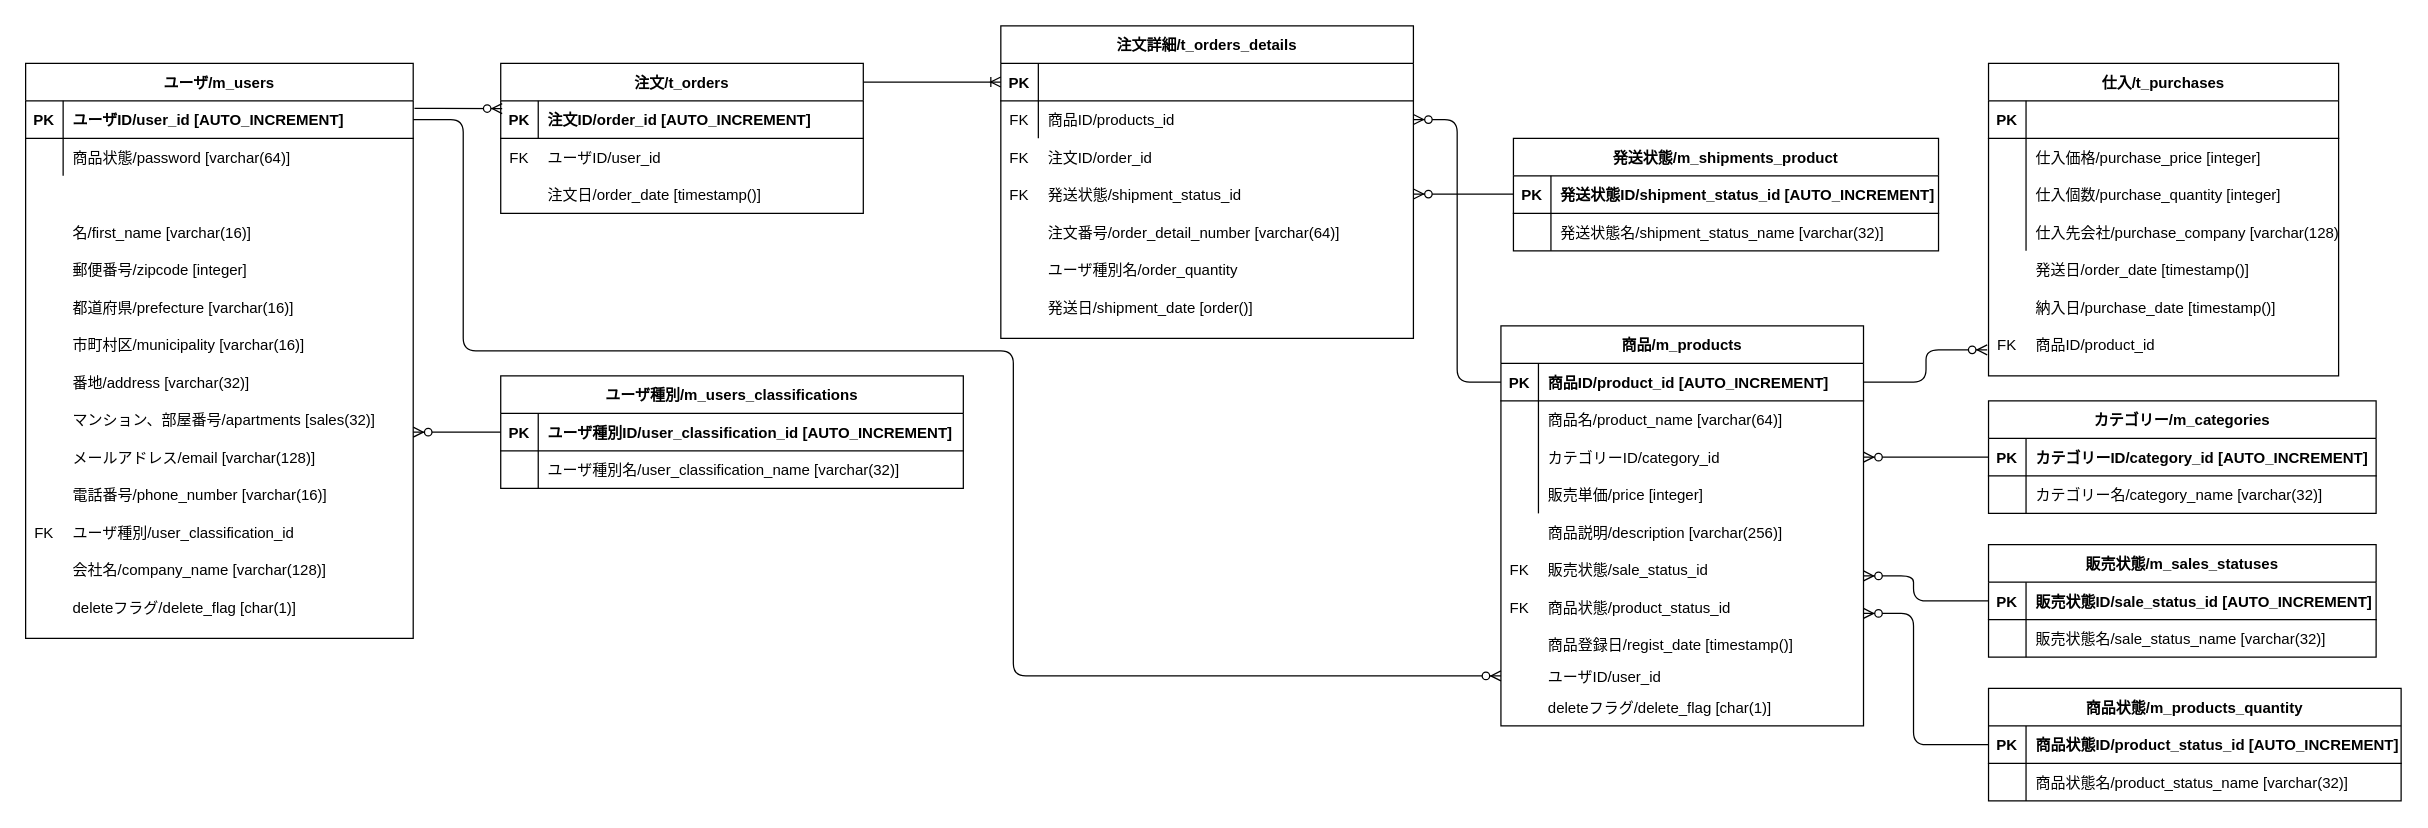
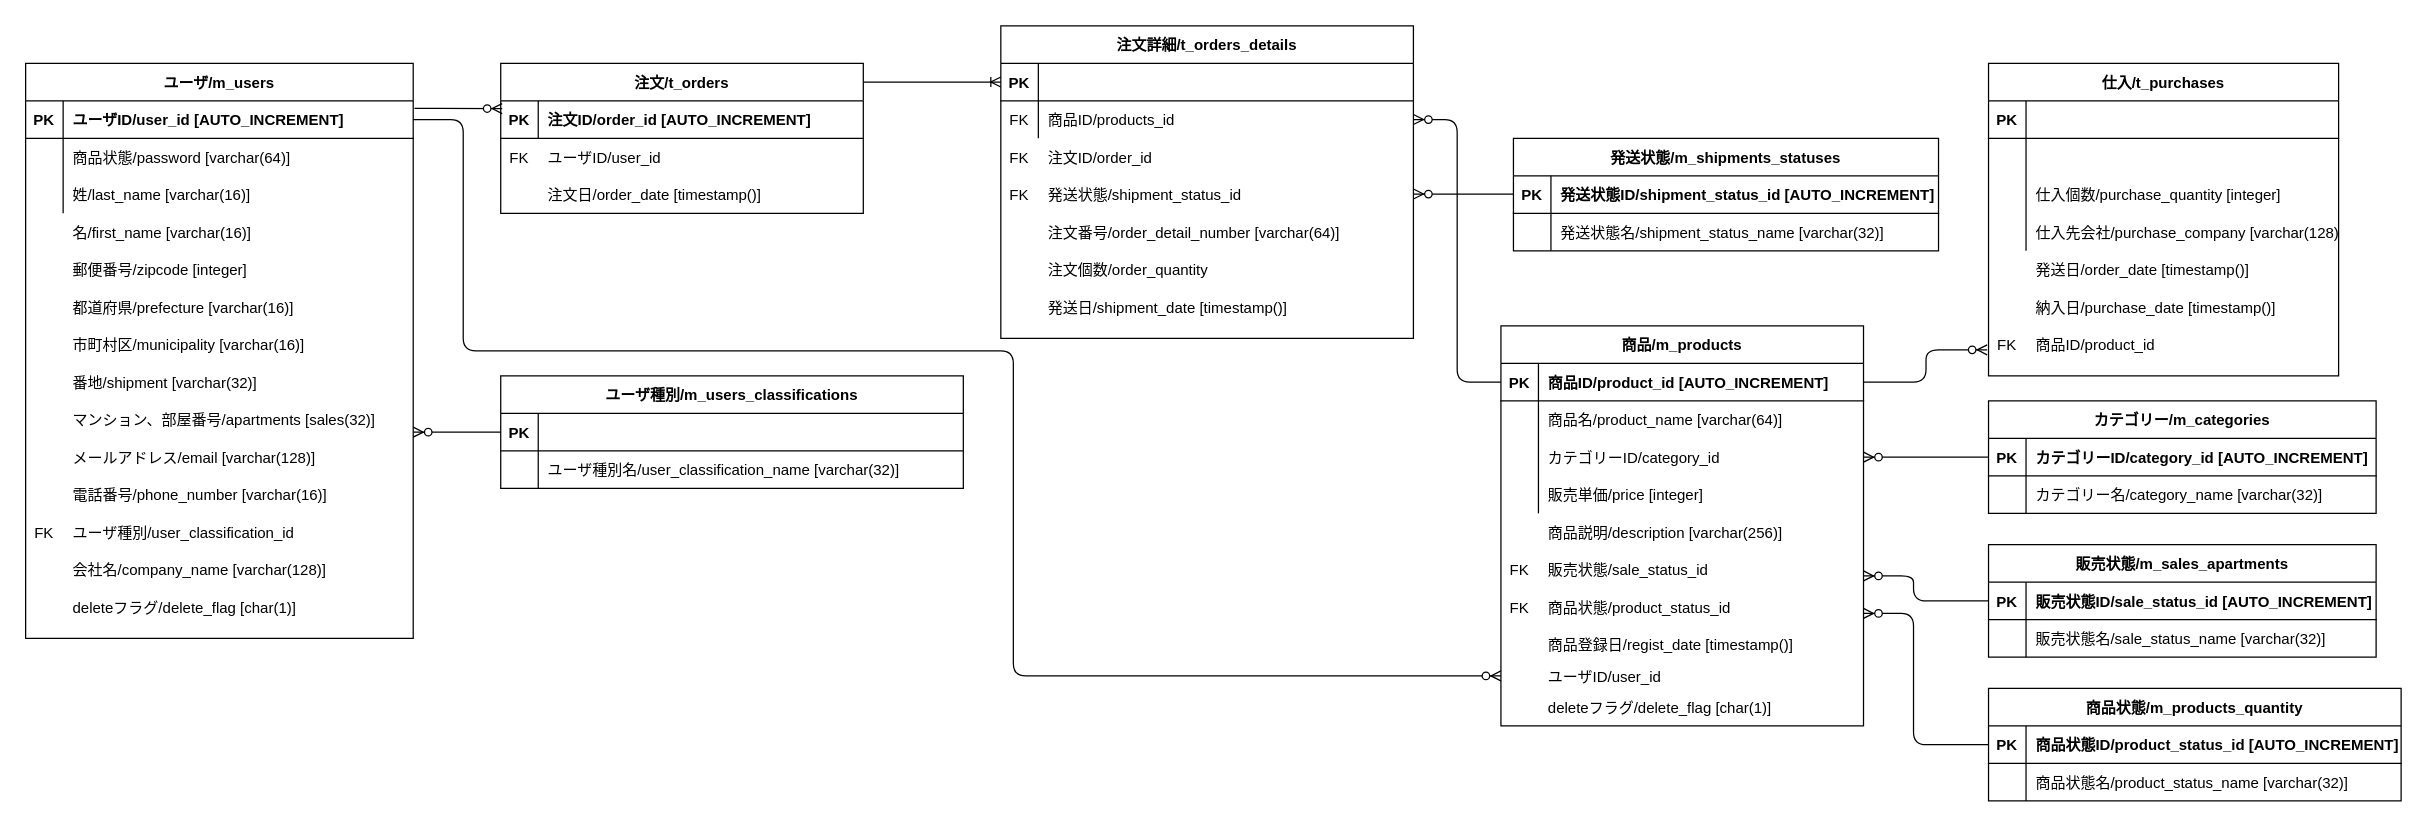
(2182, 157) -> none
(1725, 158) -> (1725, 158)
none -> (238, 194)
(1154, 270) -> (1139, 270)
(1167, 308) -> (1182, 308)
(178, 383) -> (180, 383)
(751, 432) -> none
(2181, 564) -> (2181, 564)
